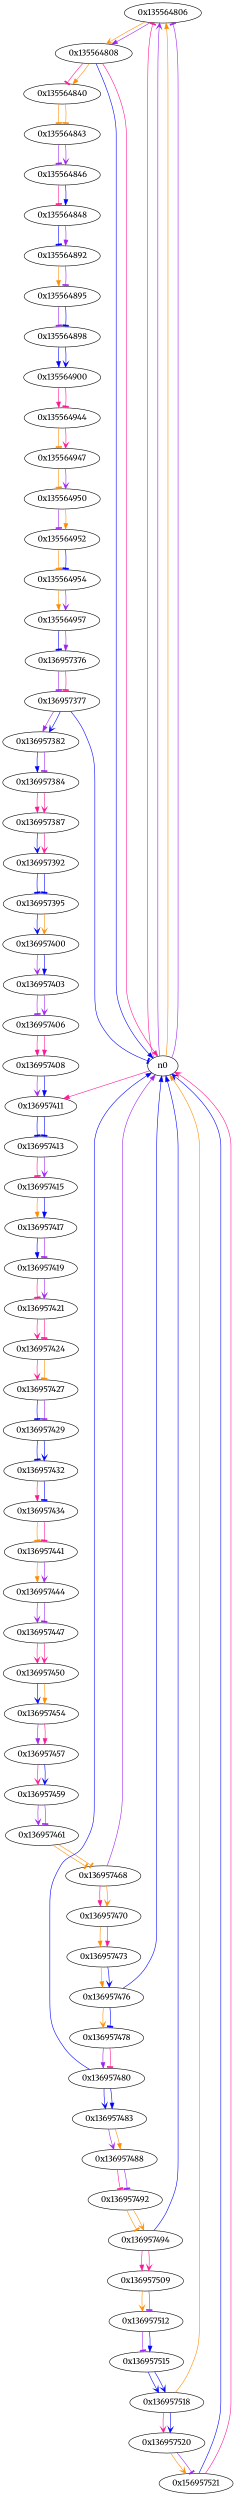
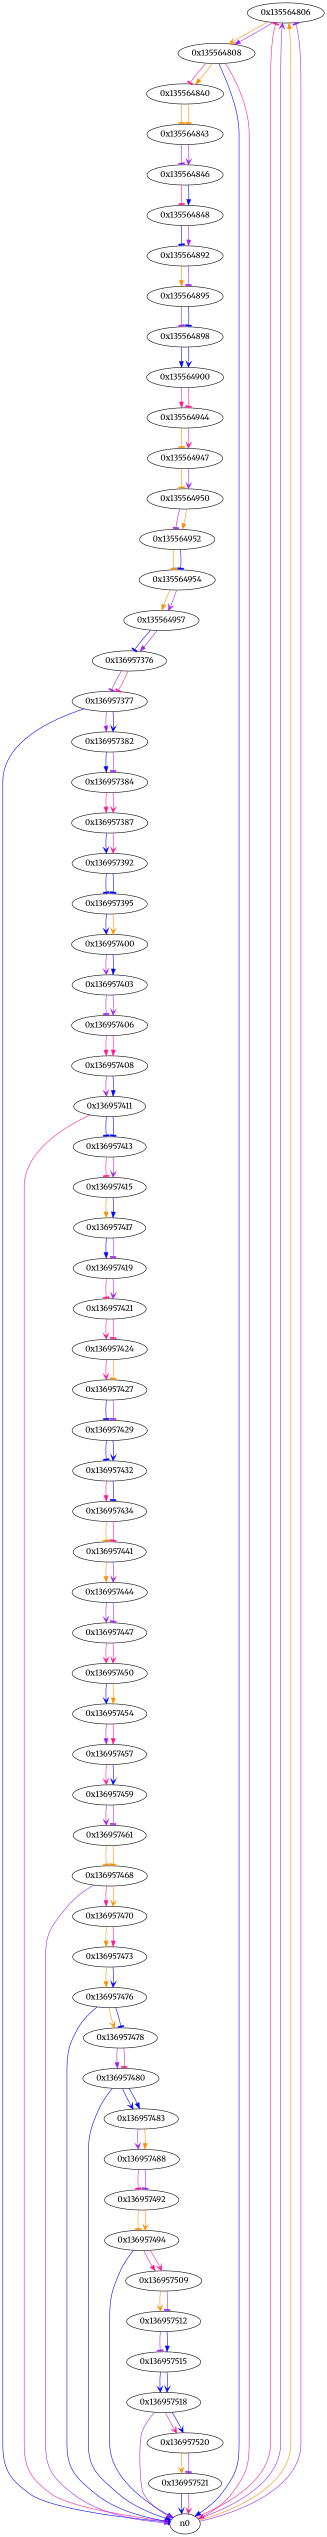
(109, 1084) -> (24, 1853)
(157, 1541) -> (67, 2290)
(199, 1736) -> (140, 2468)
(196, 2483) -> (185, 2483)
